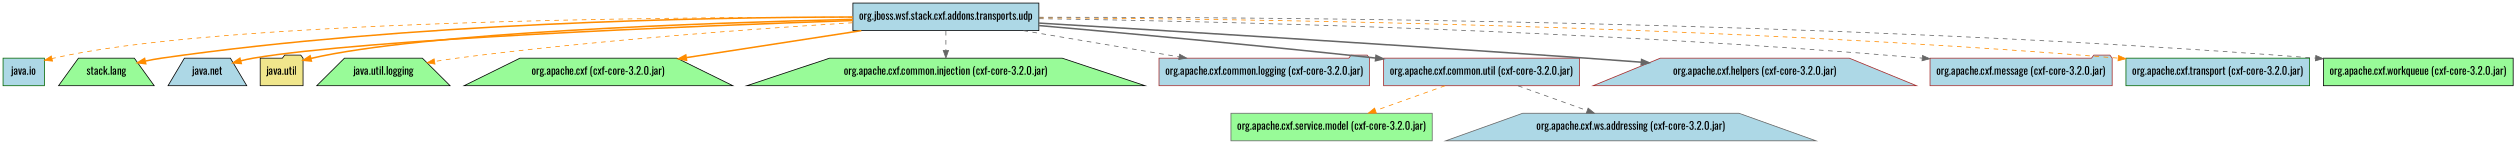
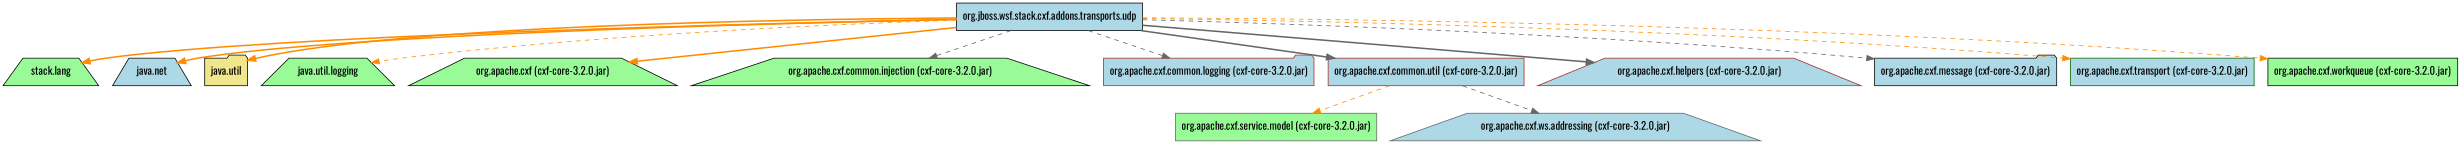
(1678, 26) -> (1702, 28)
(24, 72) -> none
(2021, 72) -> (1966, 72)
